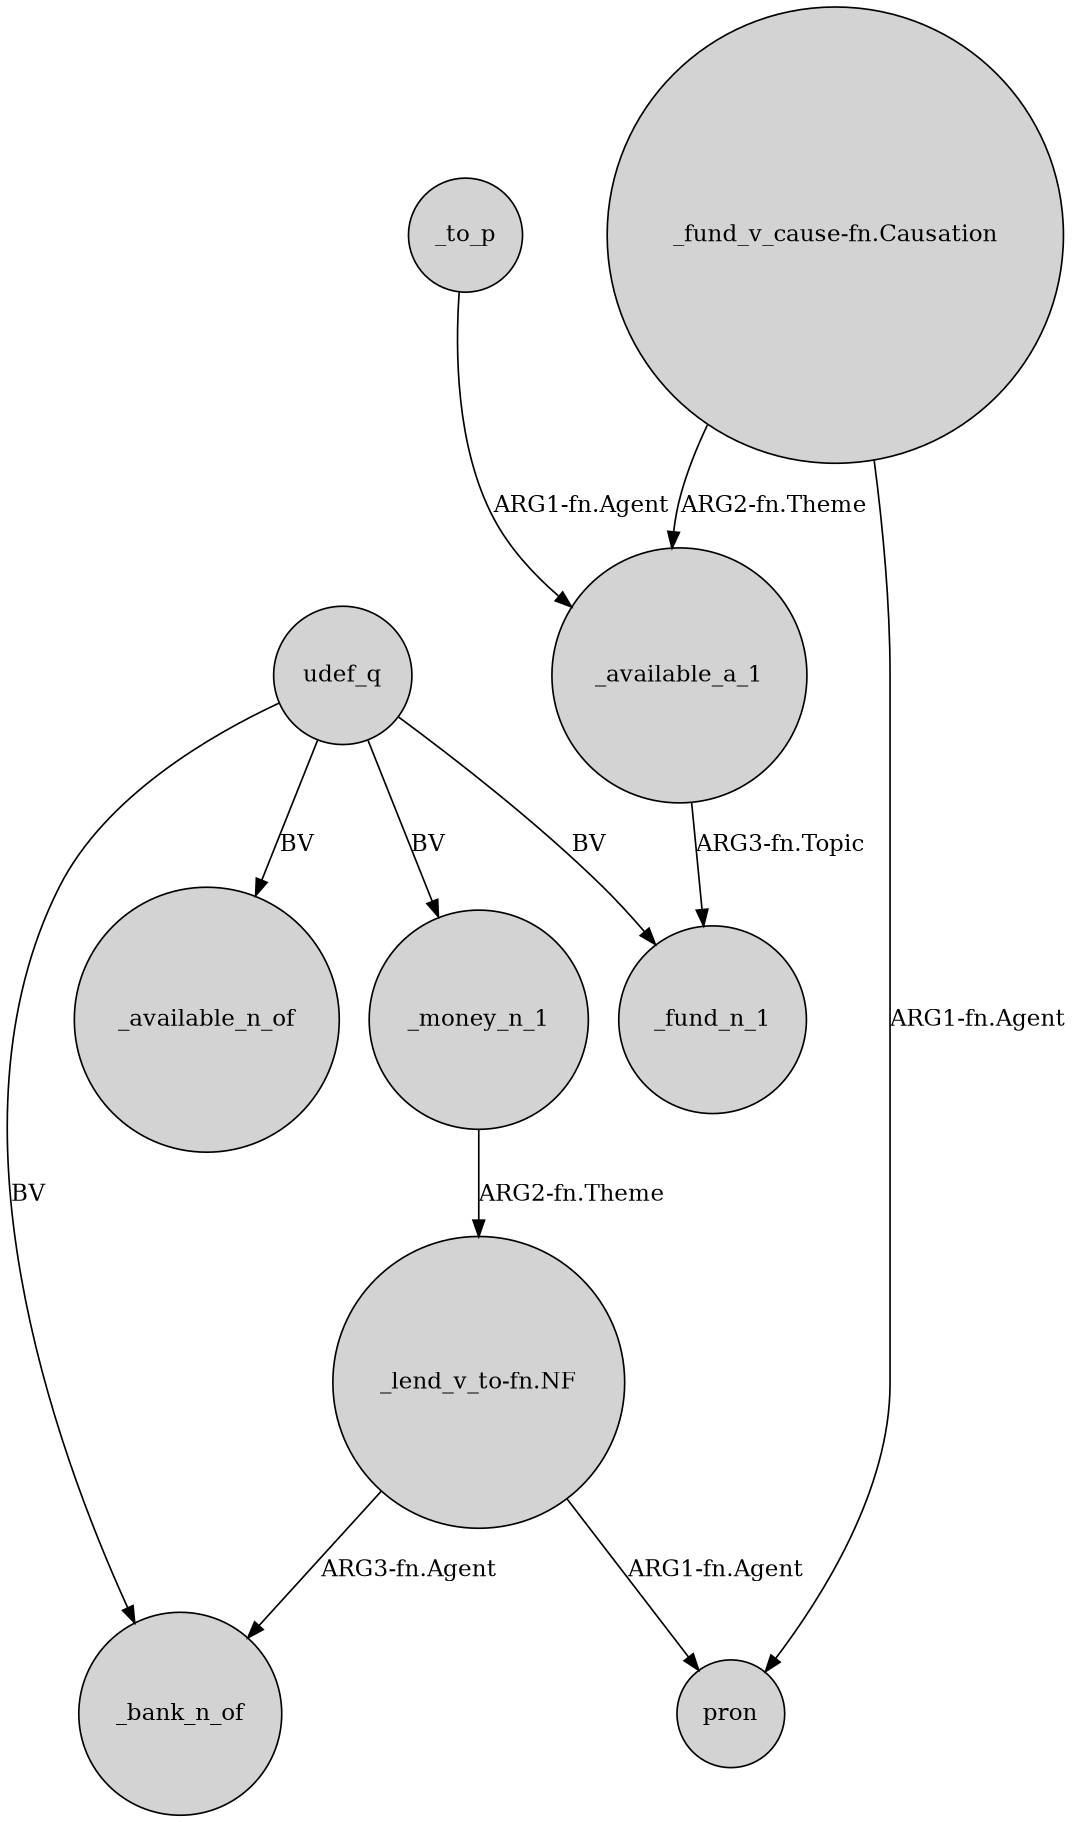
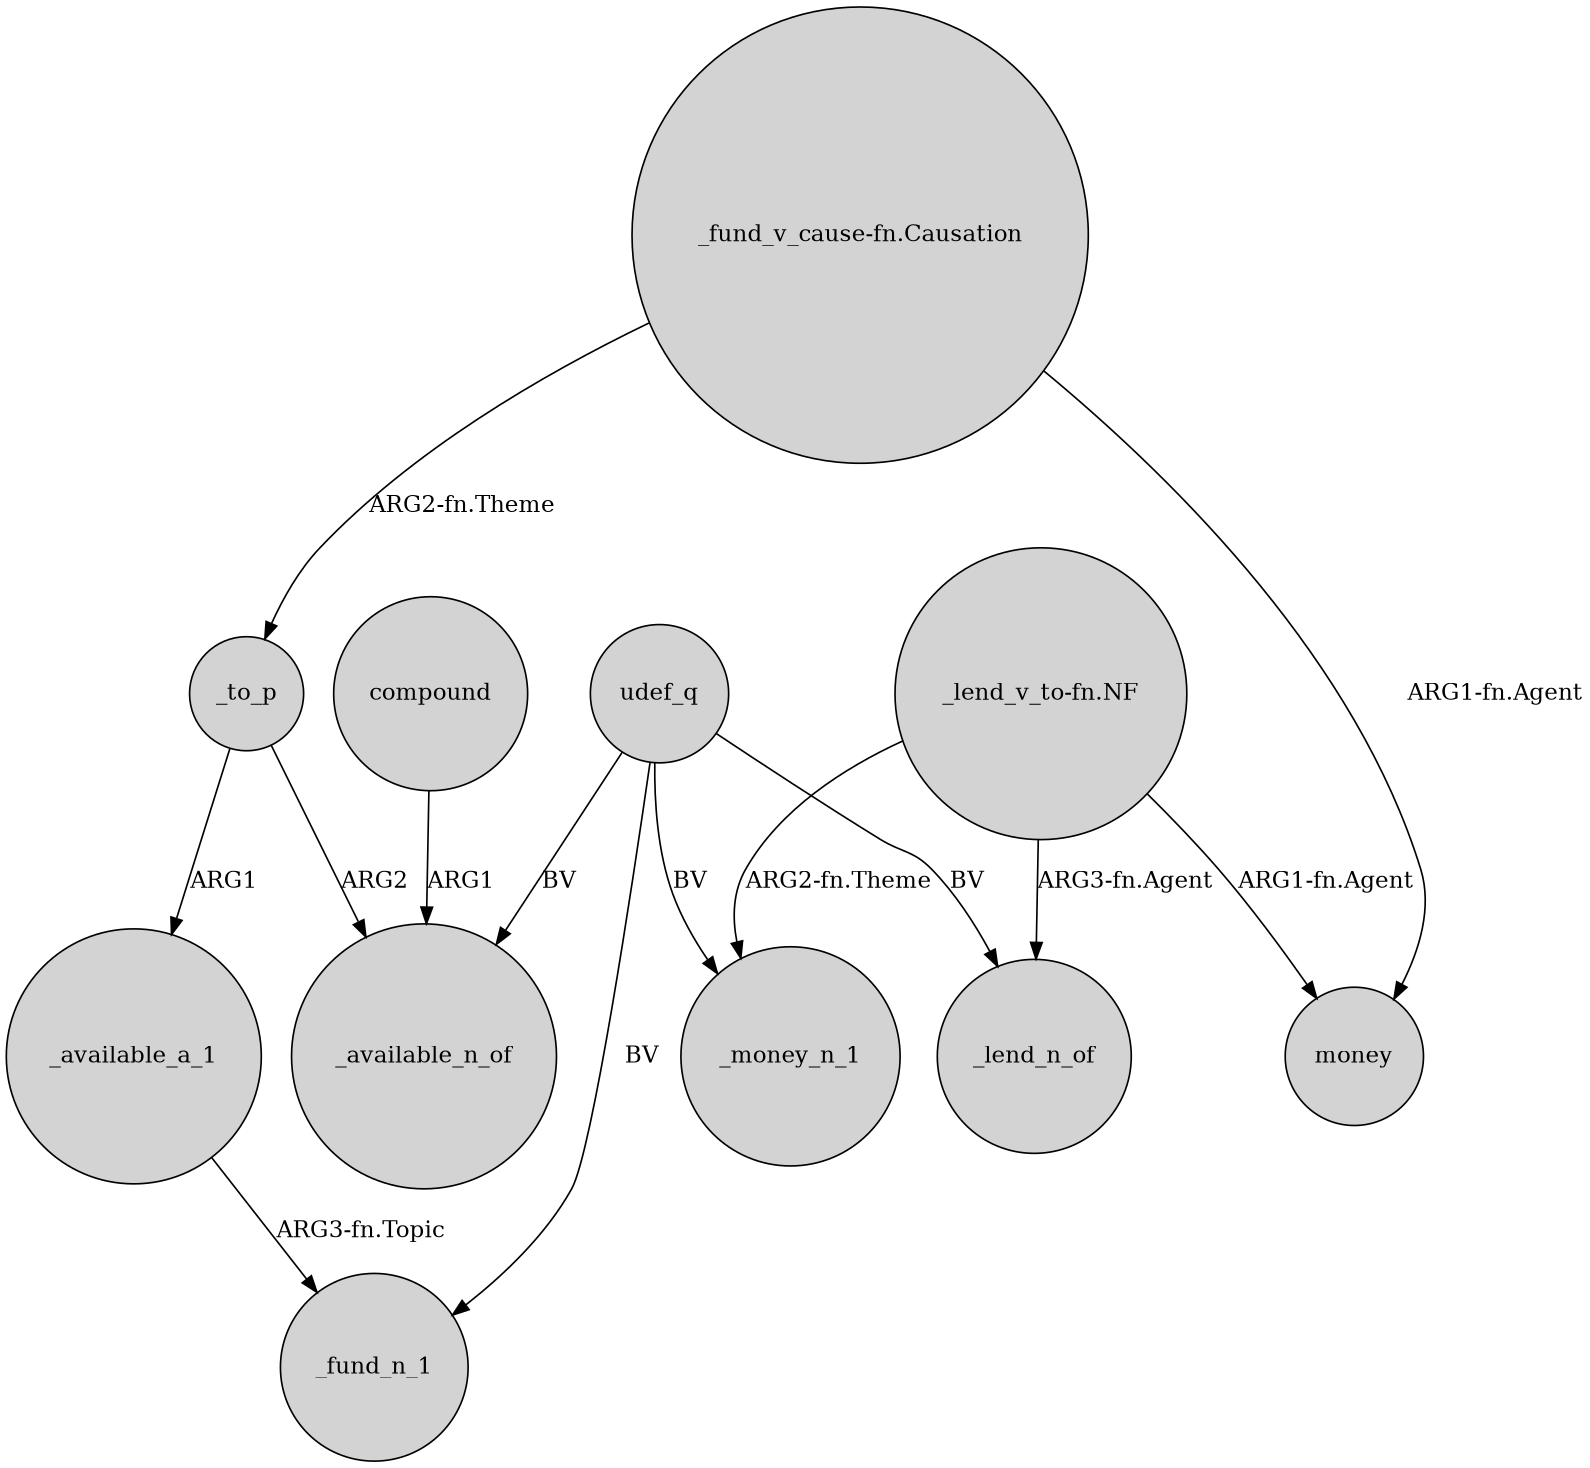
(686, 477) -> (438, 447)
(582, 506) -> (224, 882)
none -> (431, 694)
none -> (315, 833)
(479, 1175) -> (786, 818)
(180, 1714) -> (1034, 1056)
(731, 1714) -> (1354, 1056)
